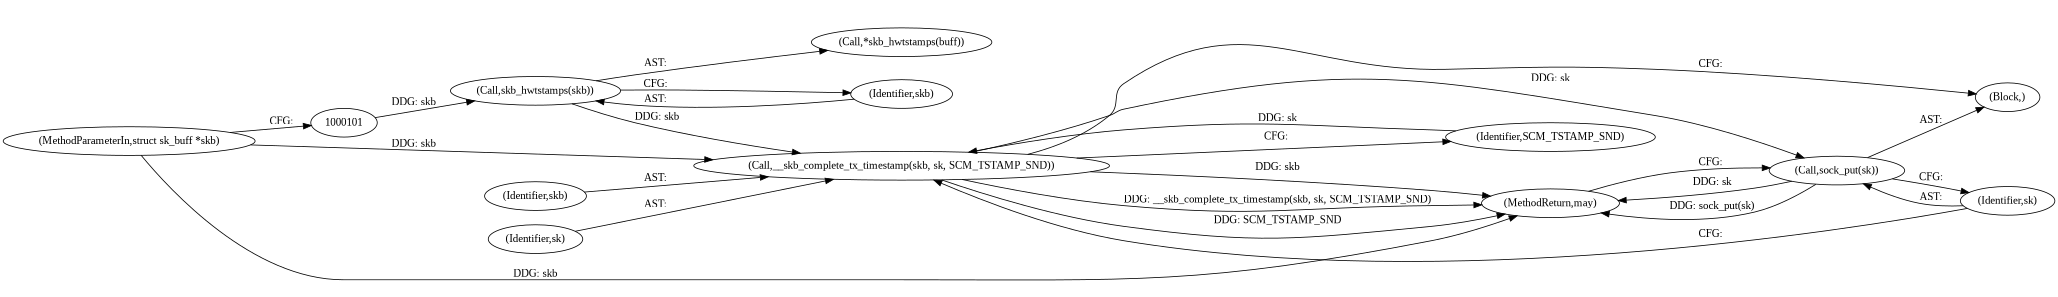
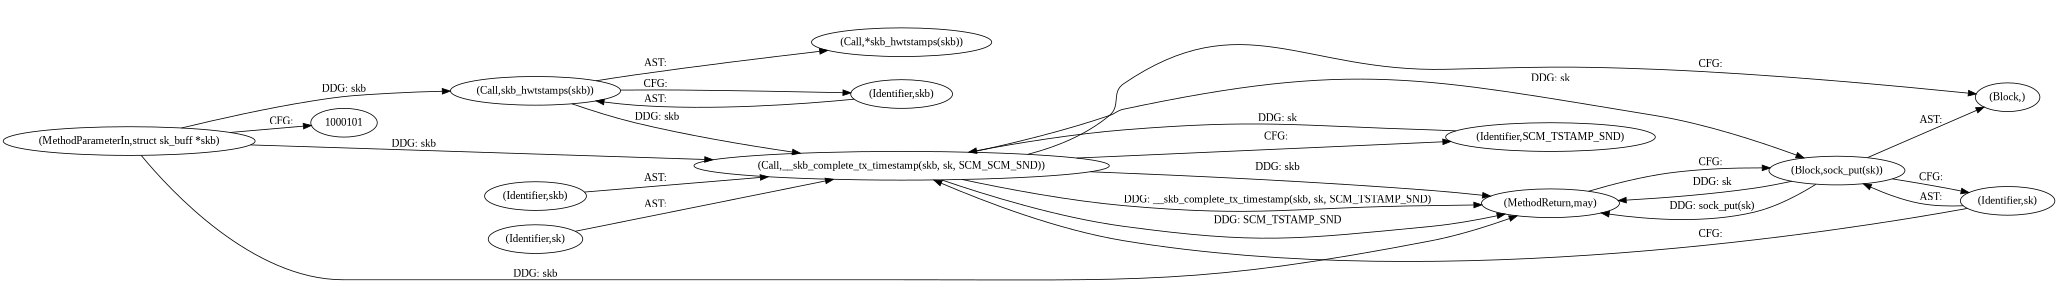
(902, 42) -> (902, 42)
(421, 110) -> (311, 101)
(902, 166) -> (902, 166)
(1837, 171) -> (1837, 171)
